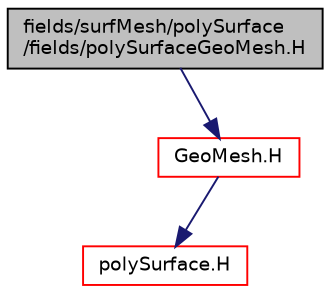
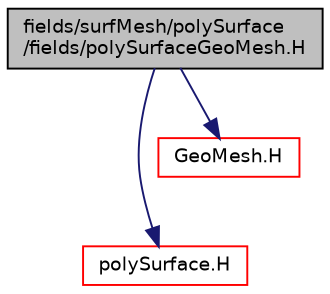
(202, 203) -> (139, 148)
